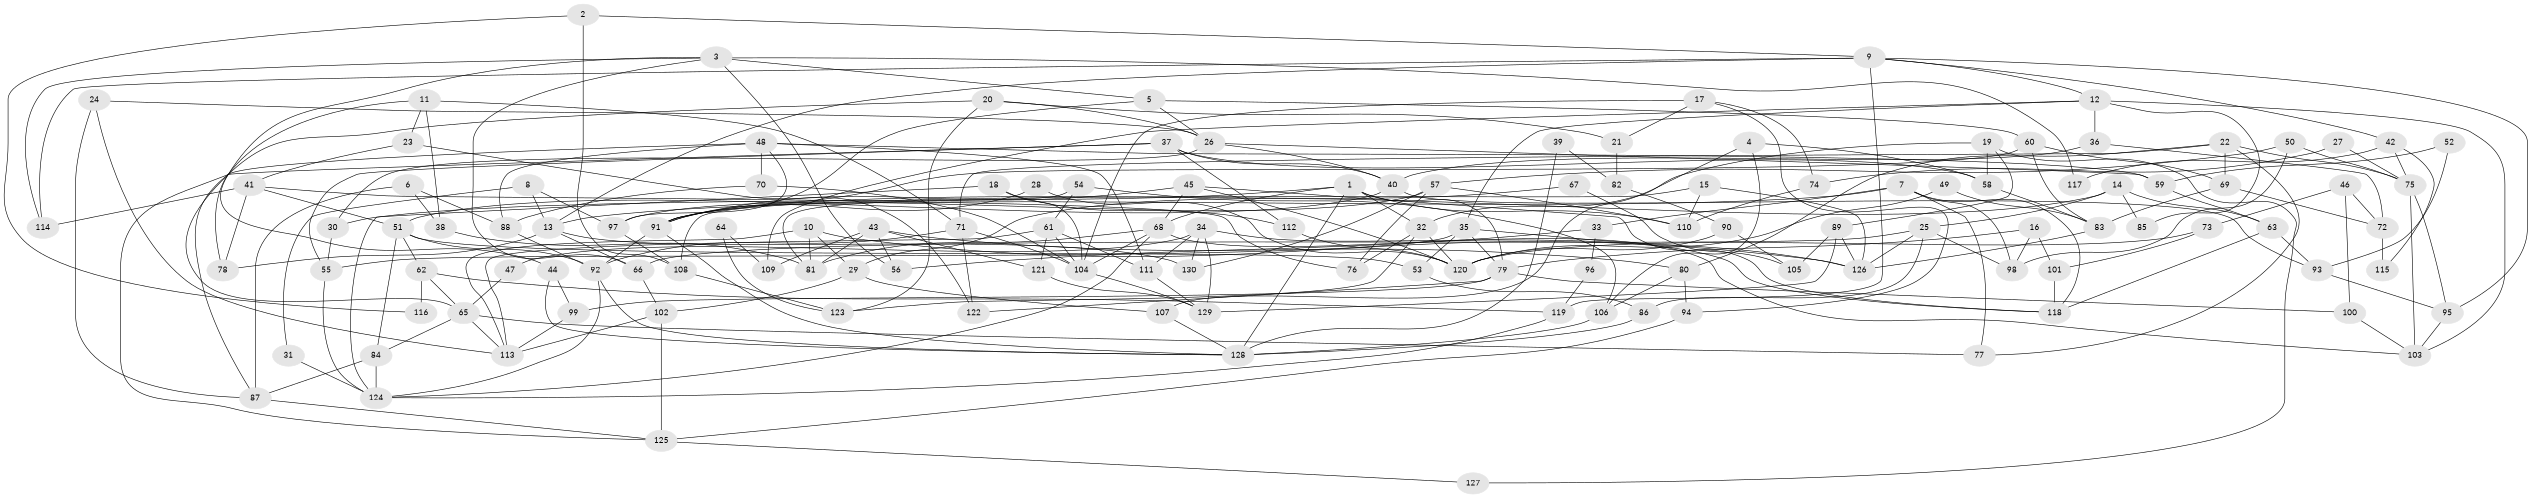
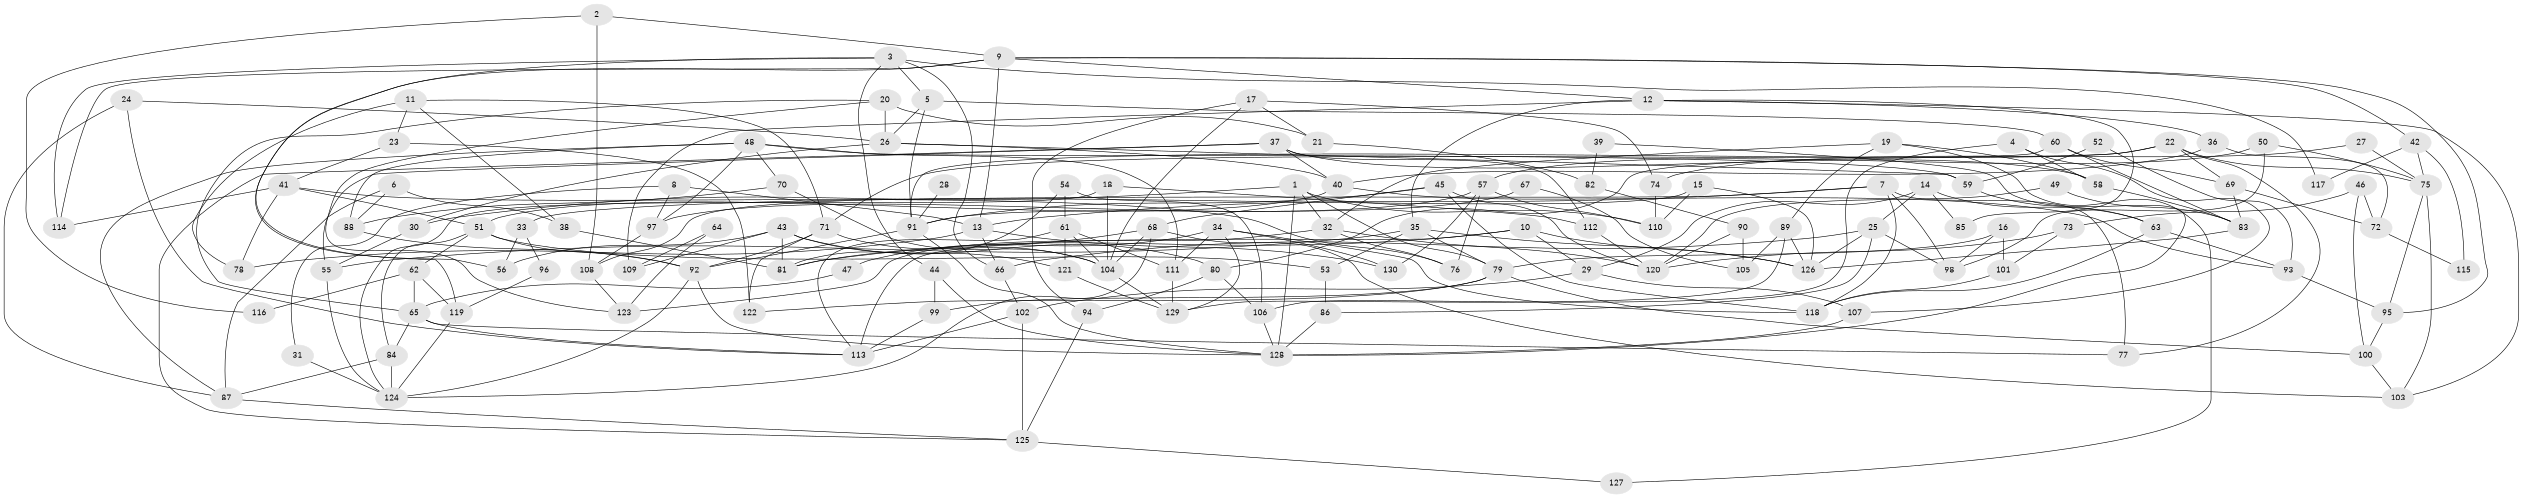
(1252, 200) -> none
(1251, 223) -> none
(2431, 334) -> (2376, 334)
